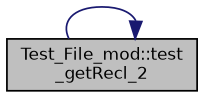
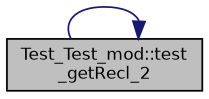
(102, 65) -> (105, 65)
